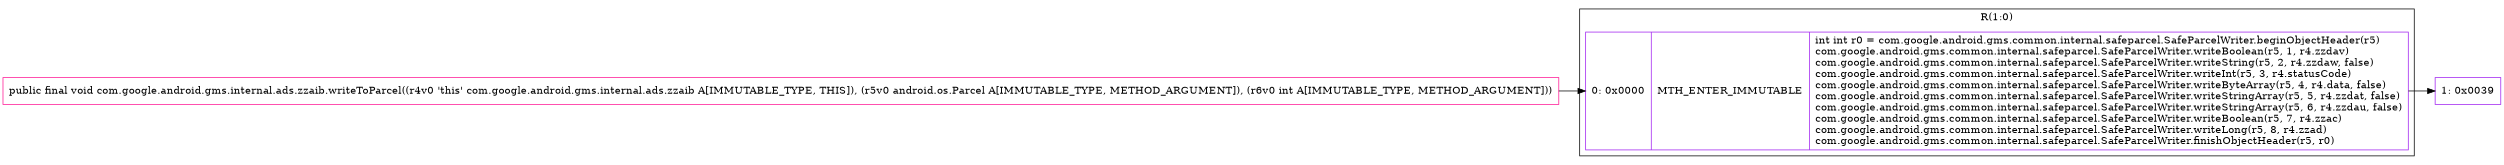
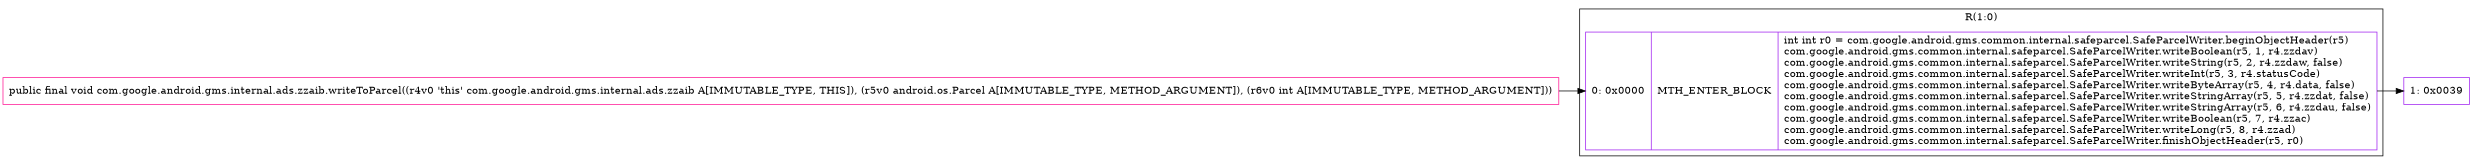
(1730, 91) -> (1715, 91)
